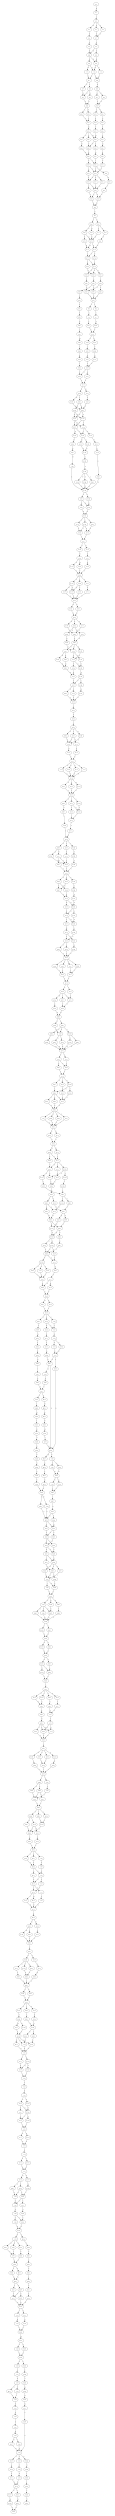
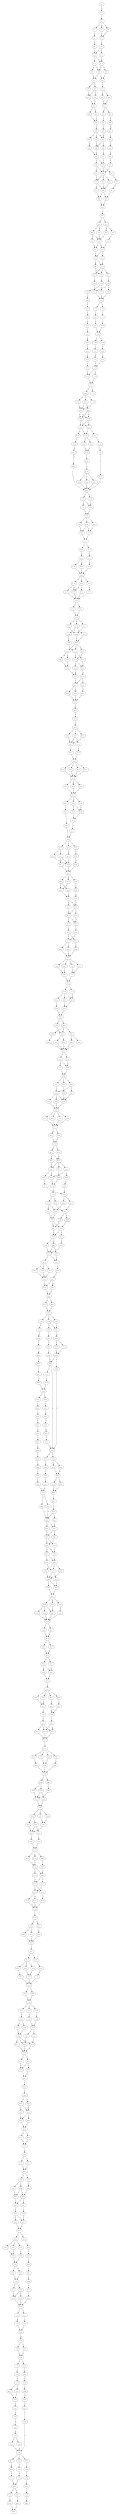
(87, 397) -> (89, 397)
